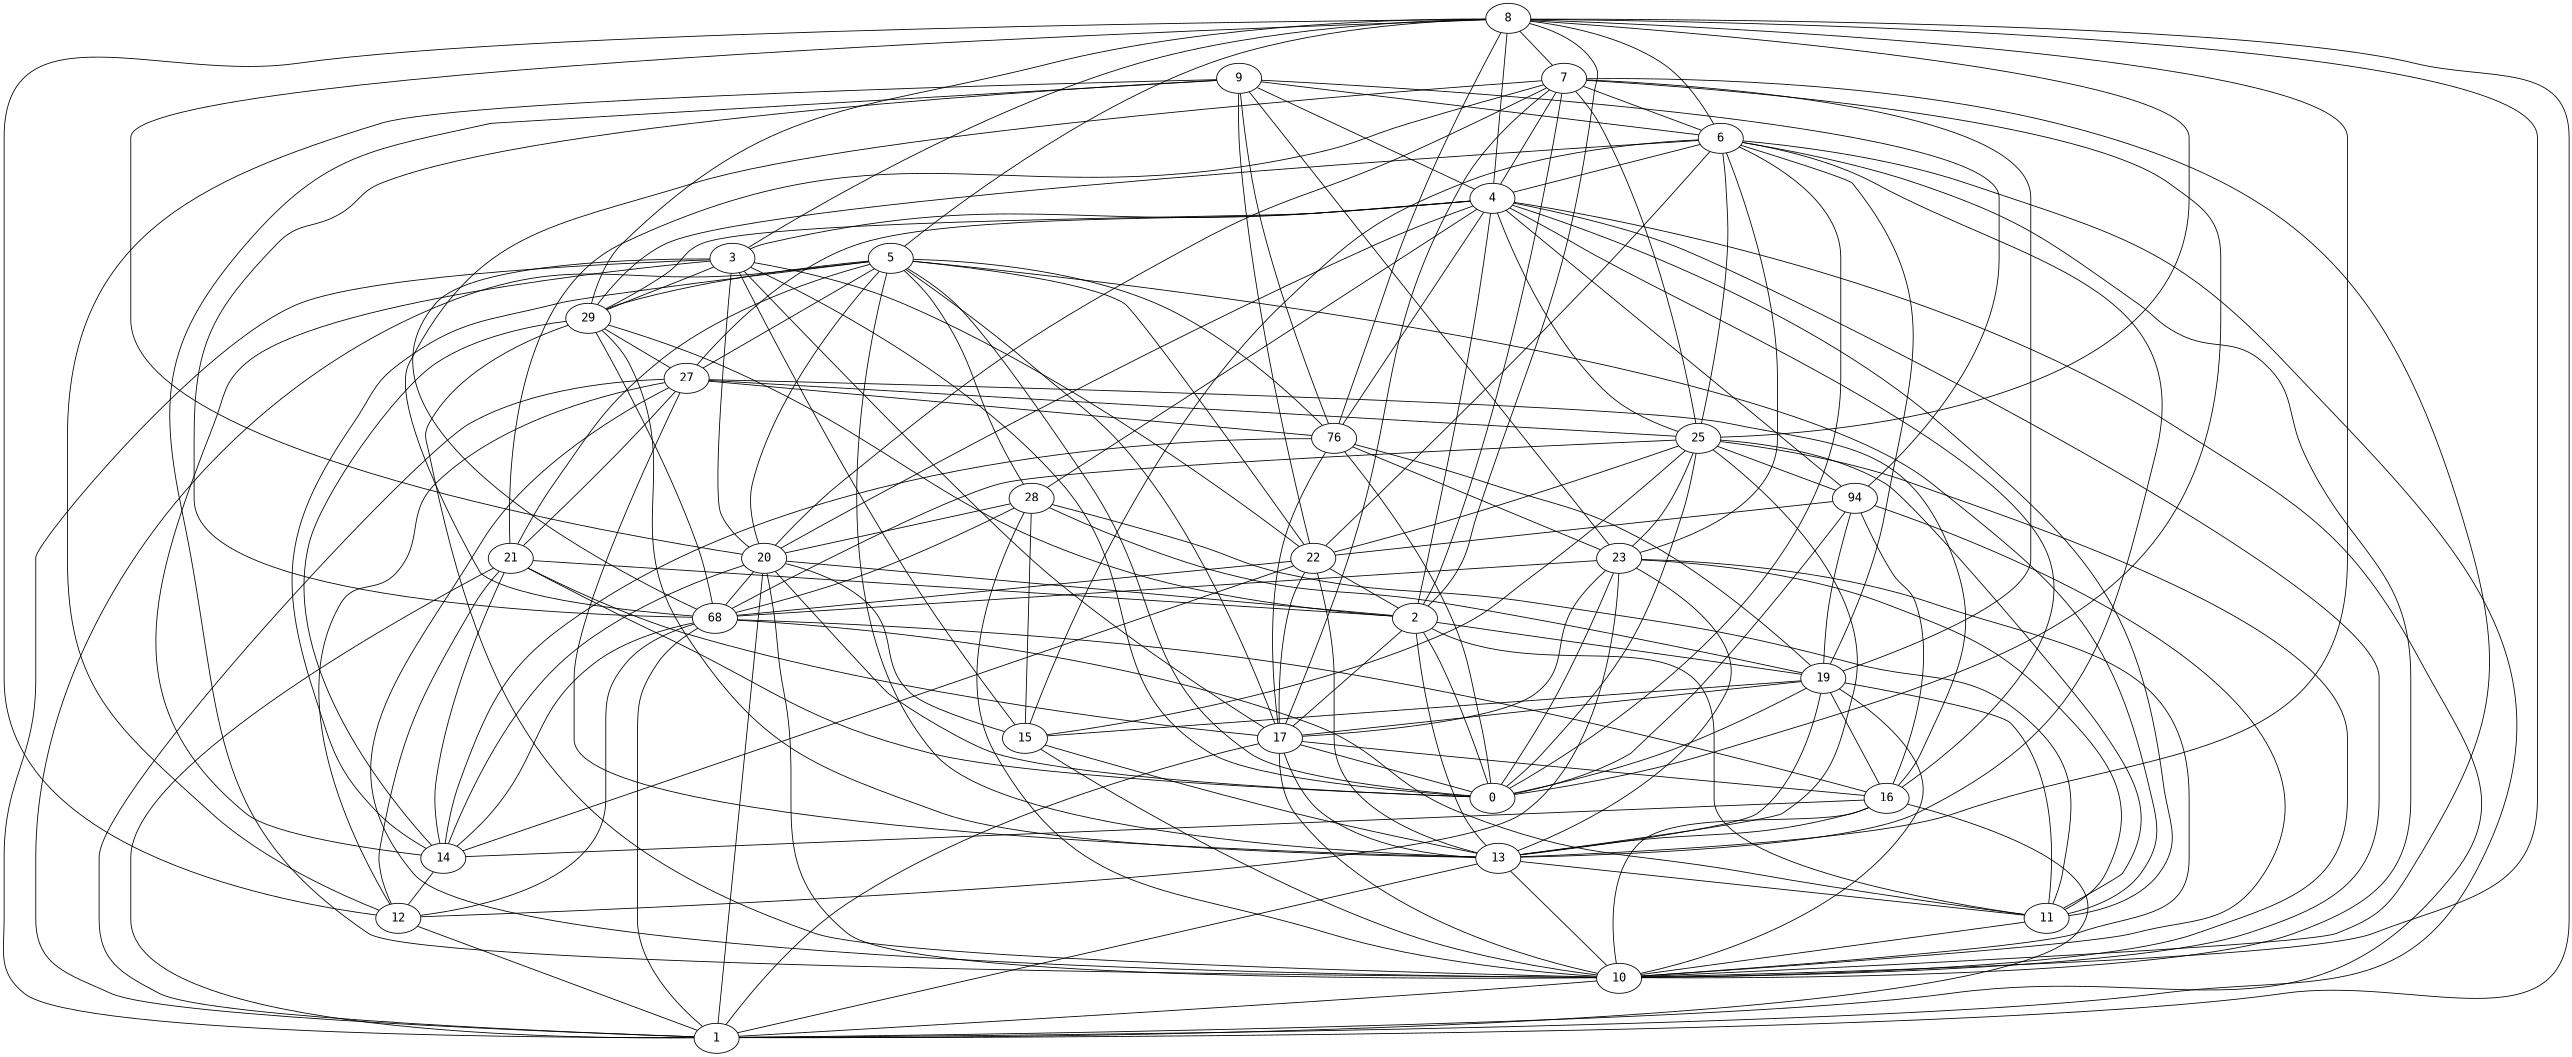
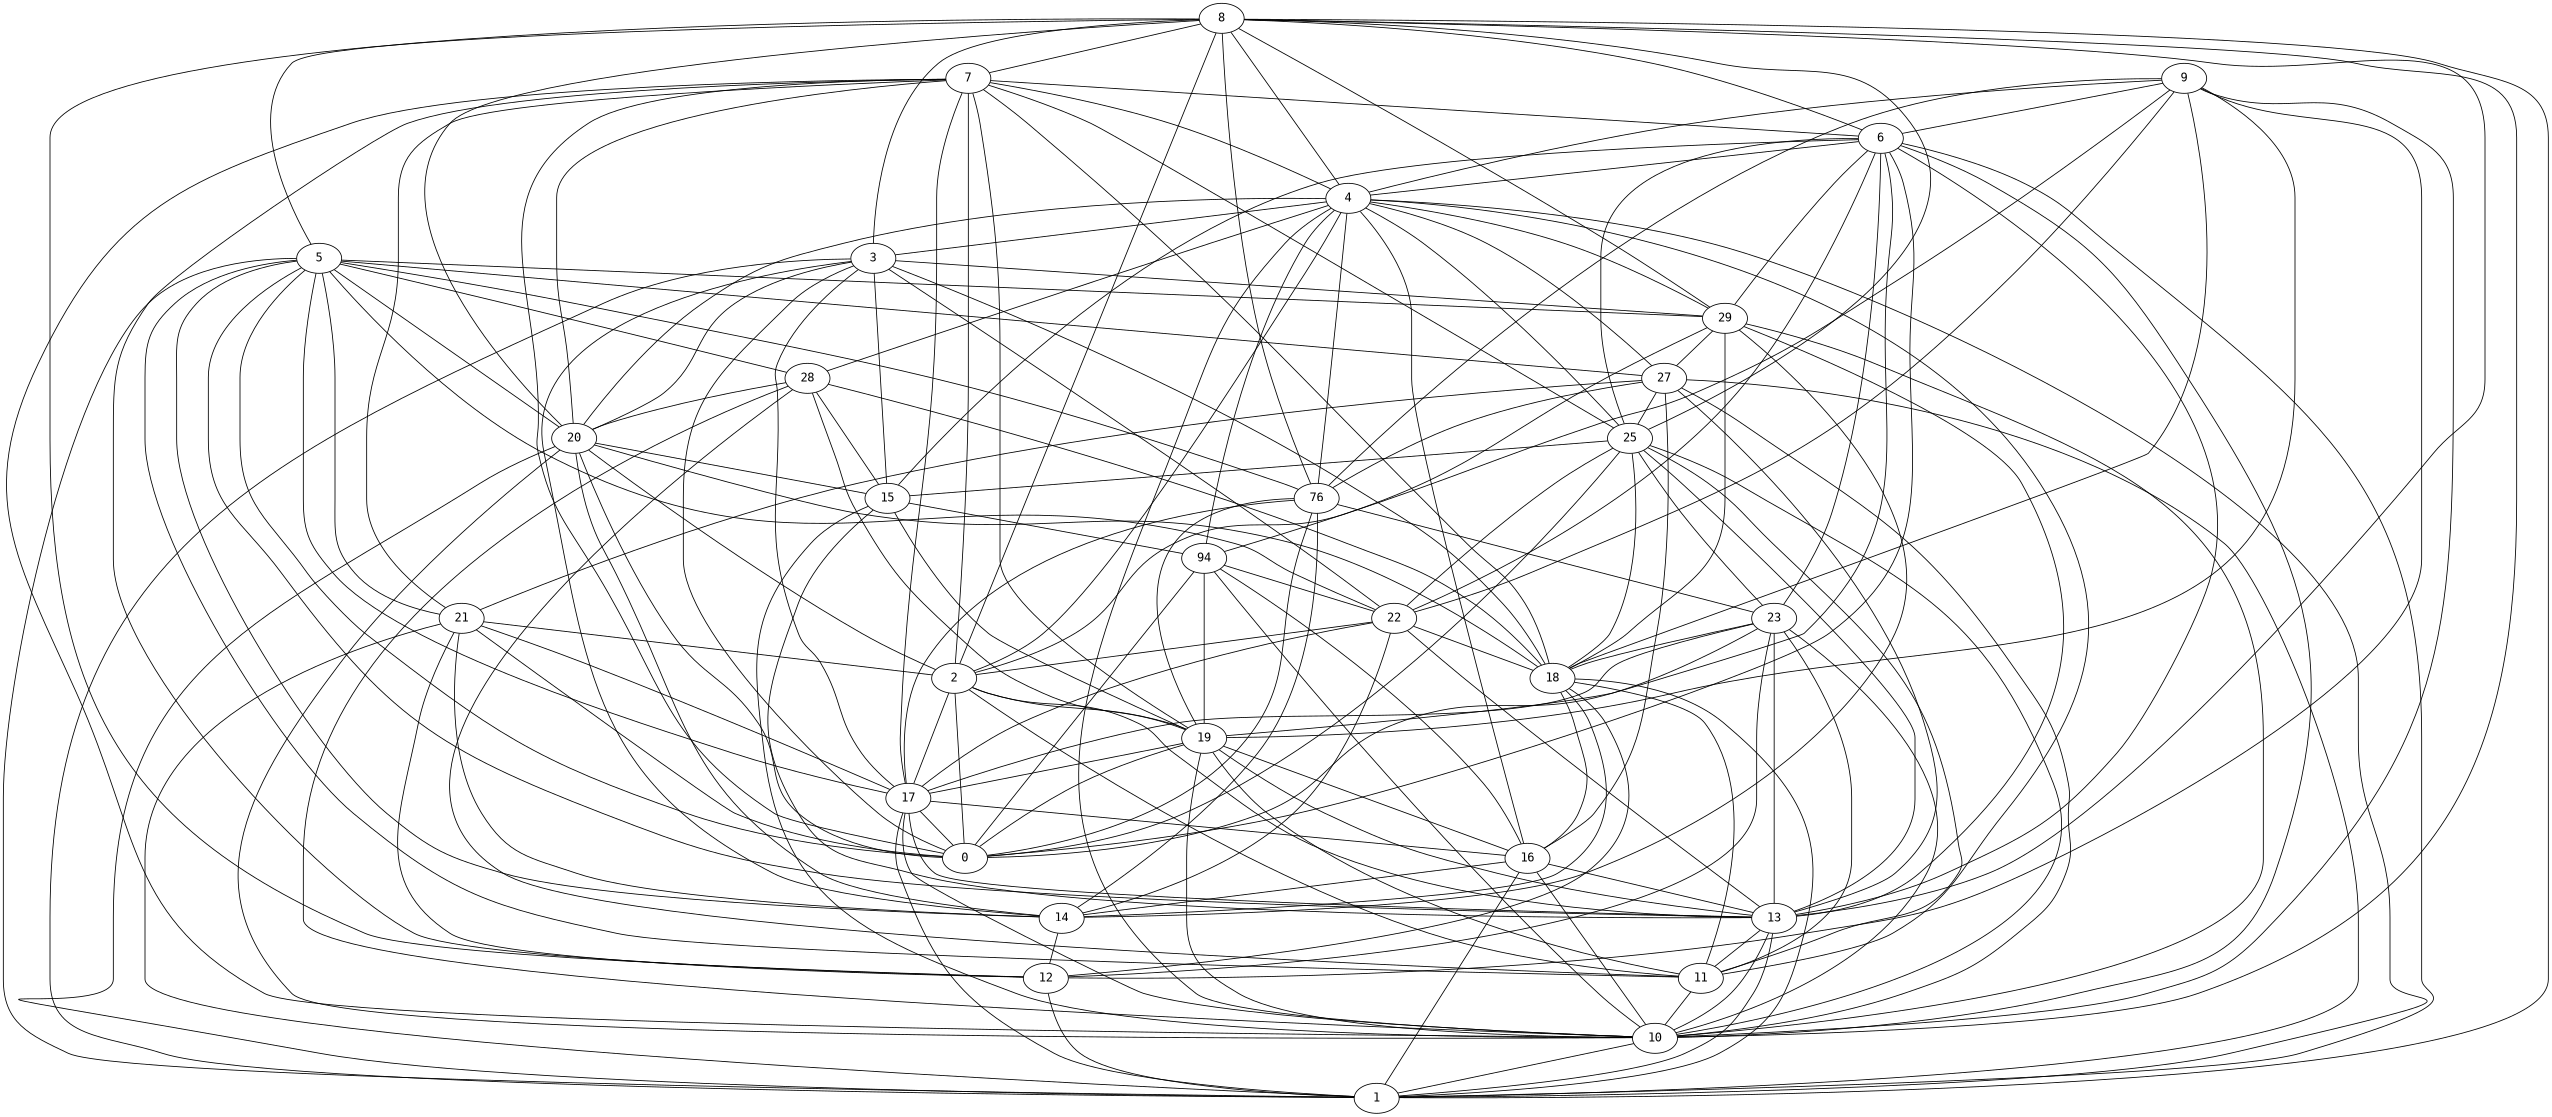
(1429, 318) -> (2037, 638)
(1777, 468) -> (1053, 530)
(384, 582) -> (113, 550)
(715, 618) -> (1552, 678)
